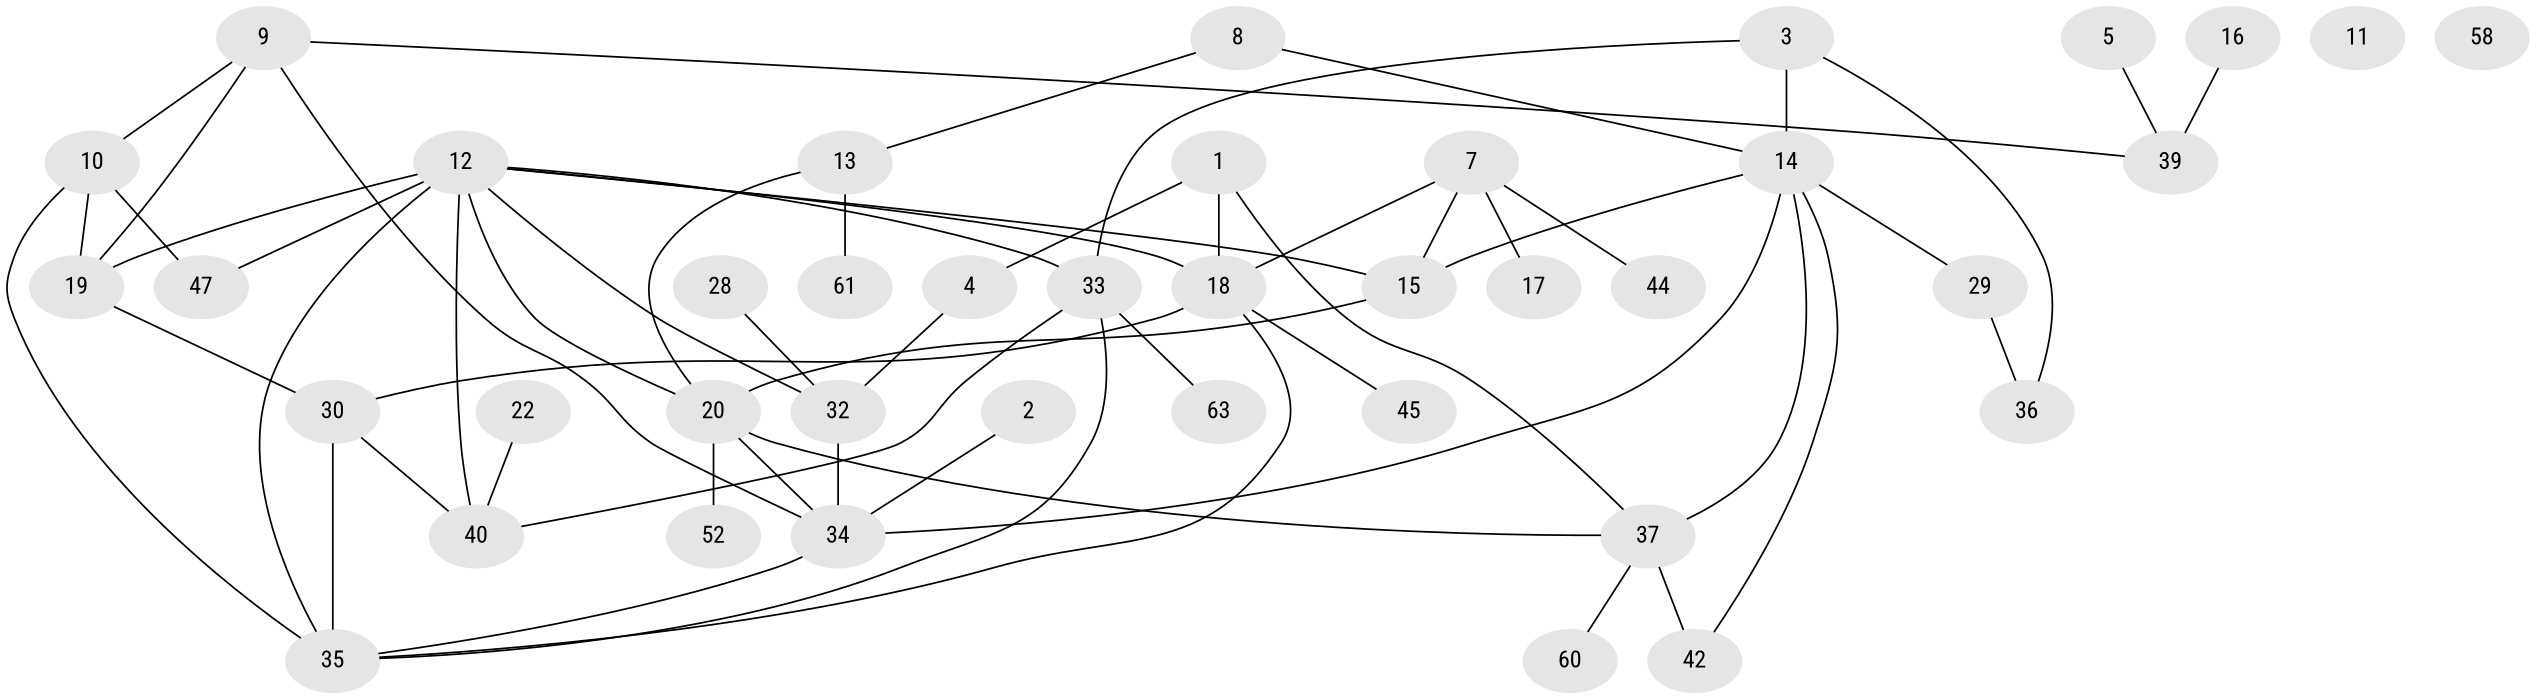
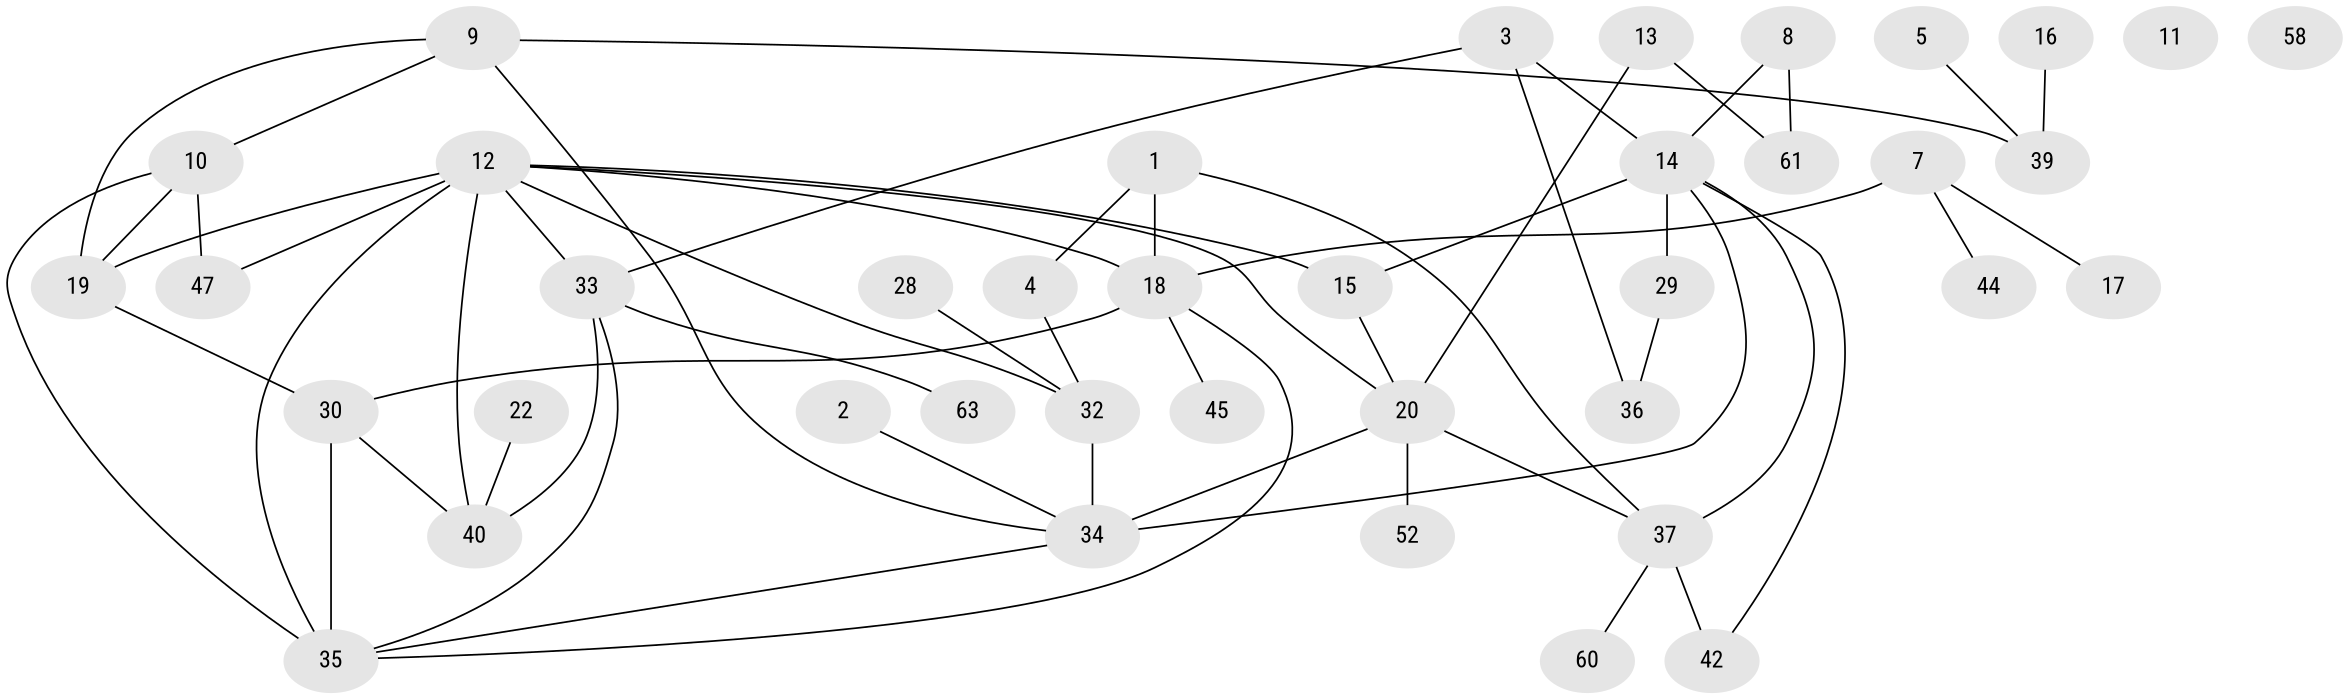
(1041, 100) -> (1790, 90)
(1440, 225) -> none
